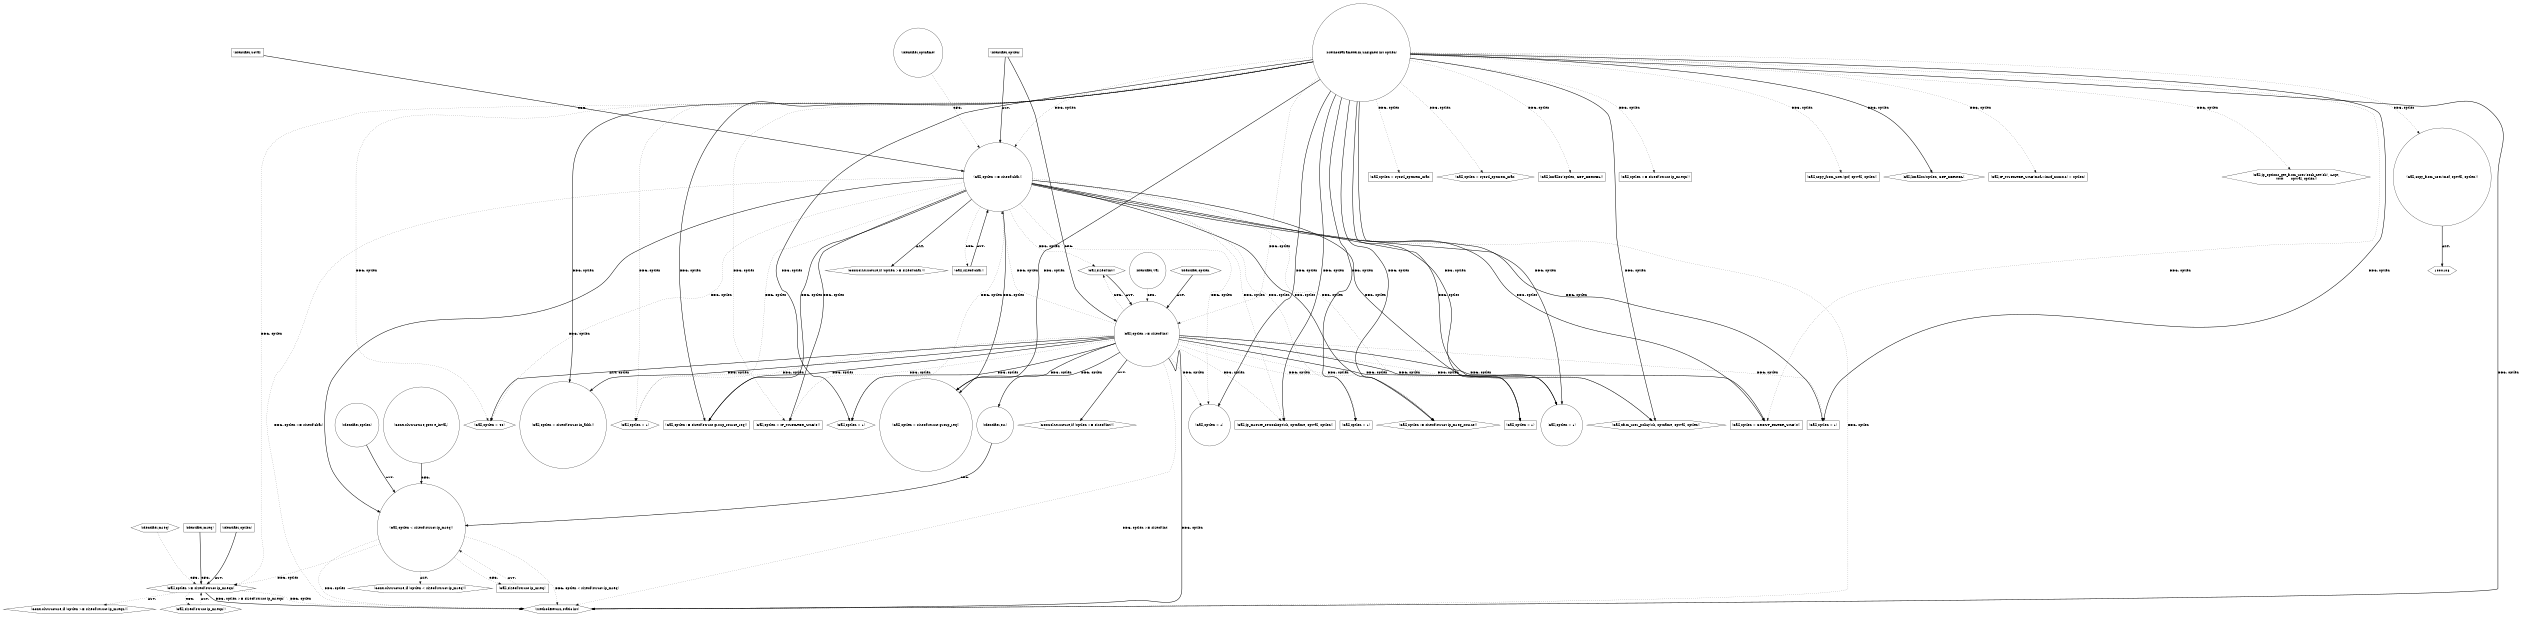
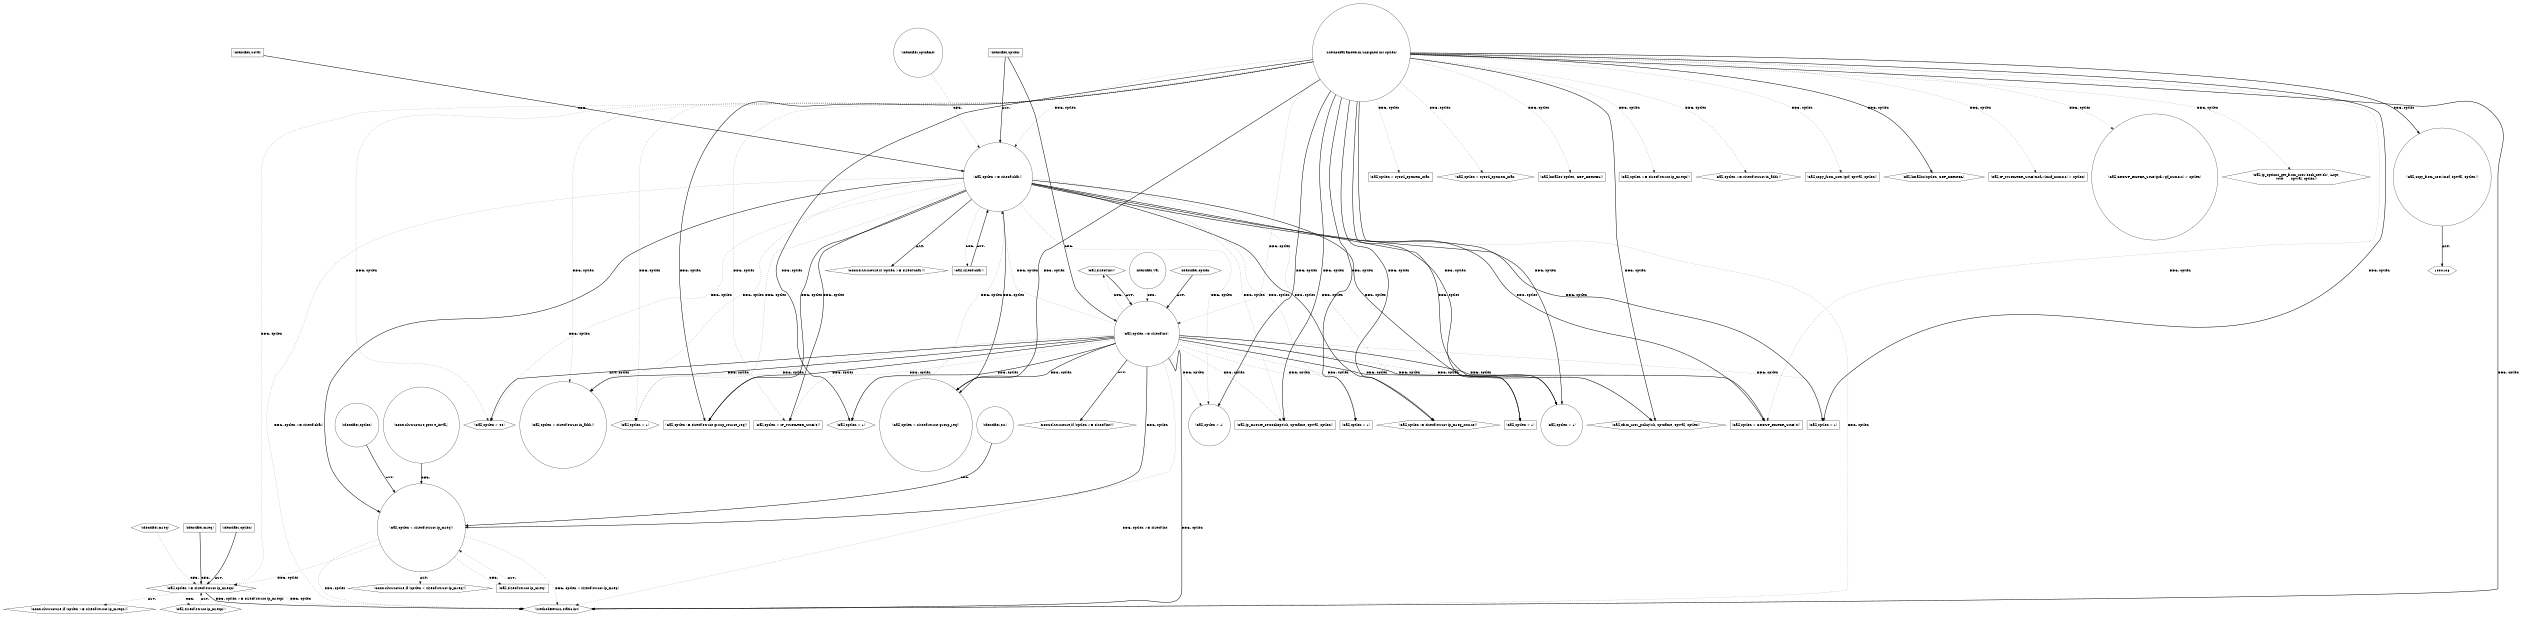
(1921, 62) -> (1921, 62)
(677, 107) -> (677, 107)
none -> (1748, 177)
none -> (2155, 177)
(1043, 250) -> (760, 261)
(1055, 375) -> (859, 516)
